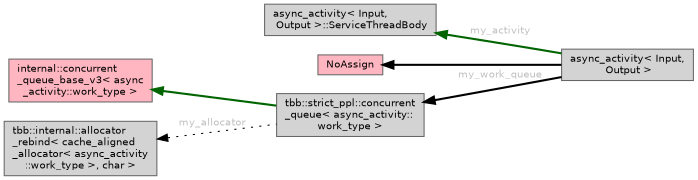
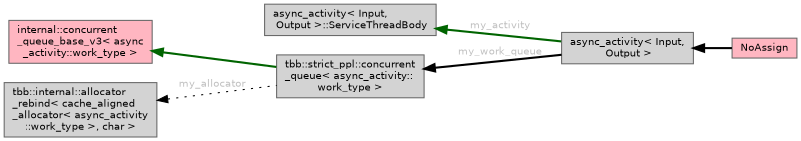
(477, 65) -> (718, 48)
